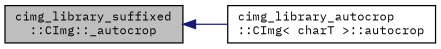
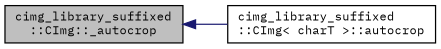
(332, 24) -> (332, 24)
